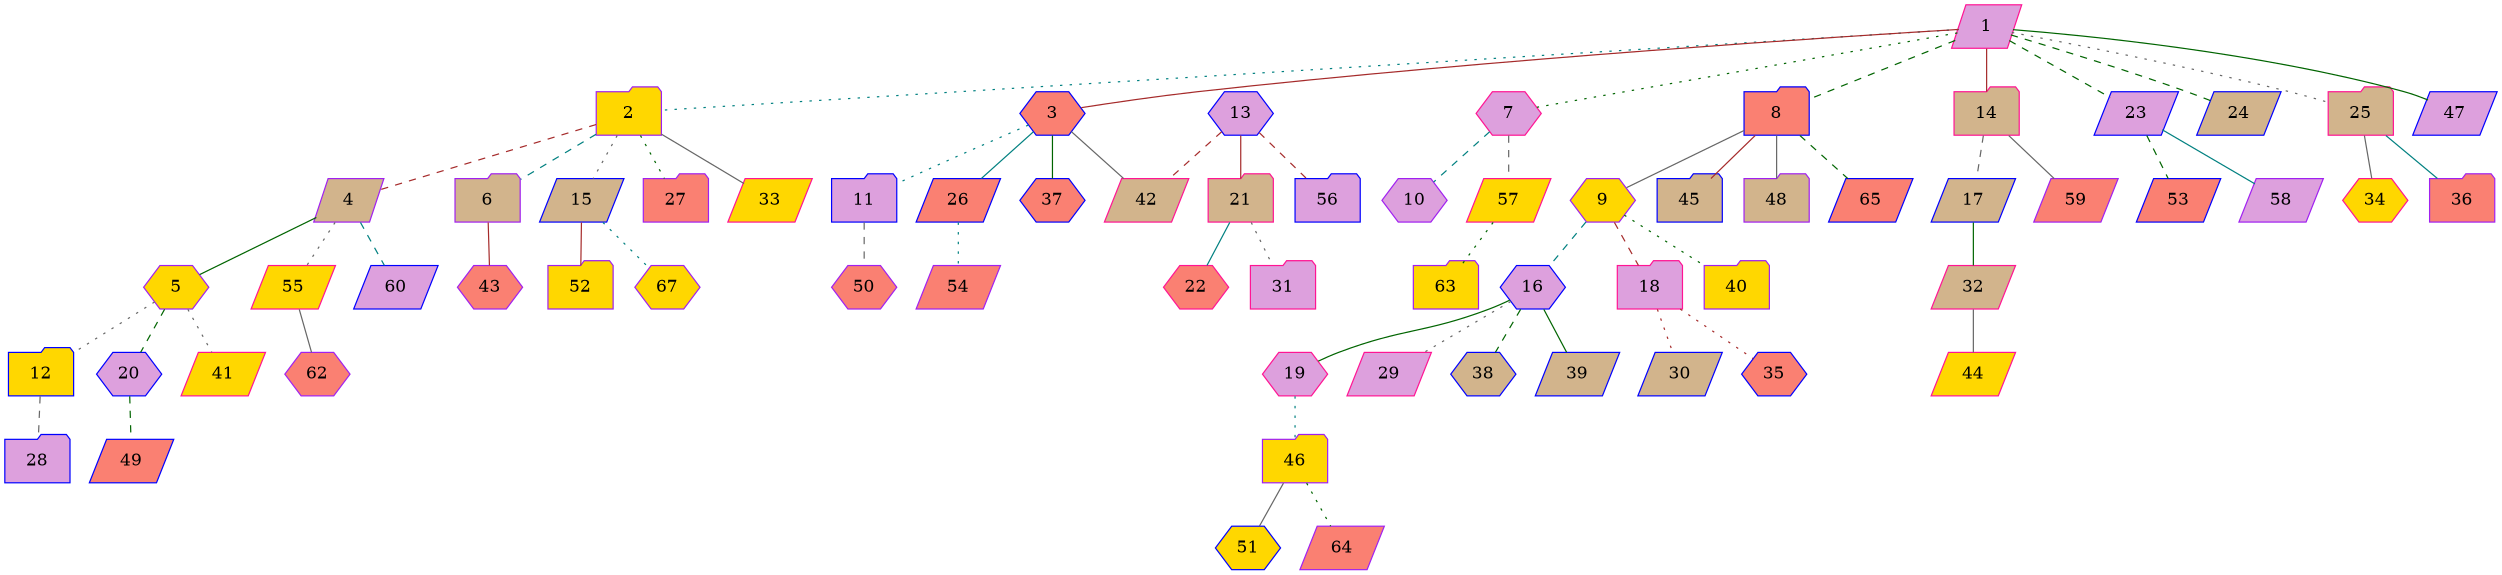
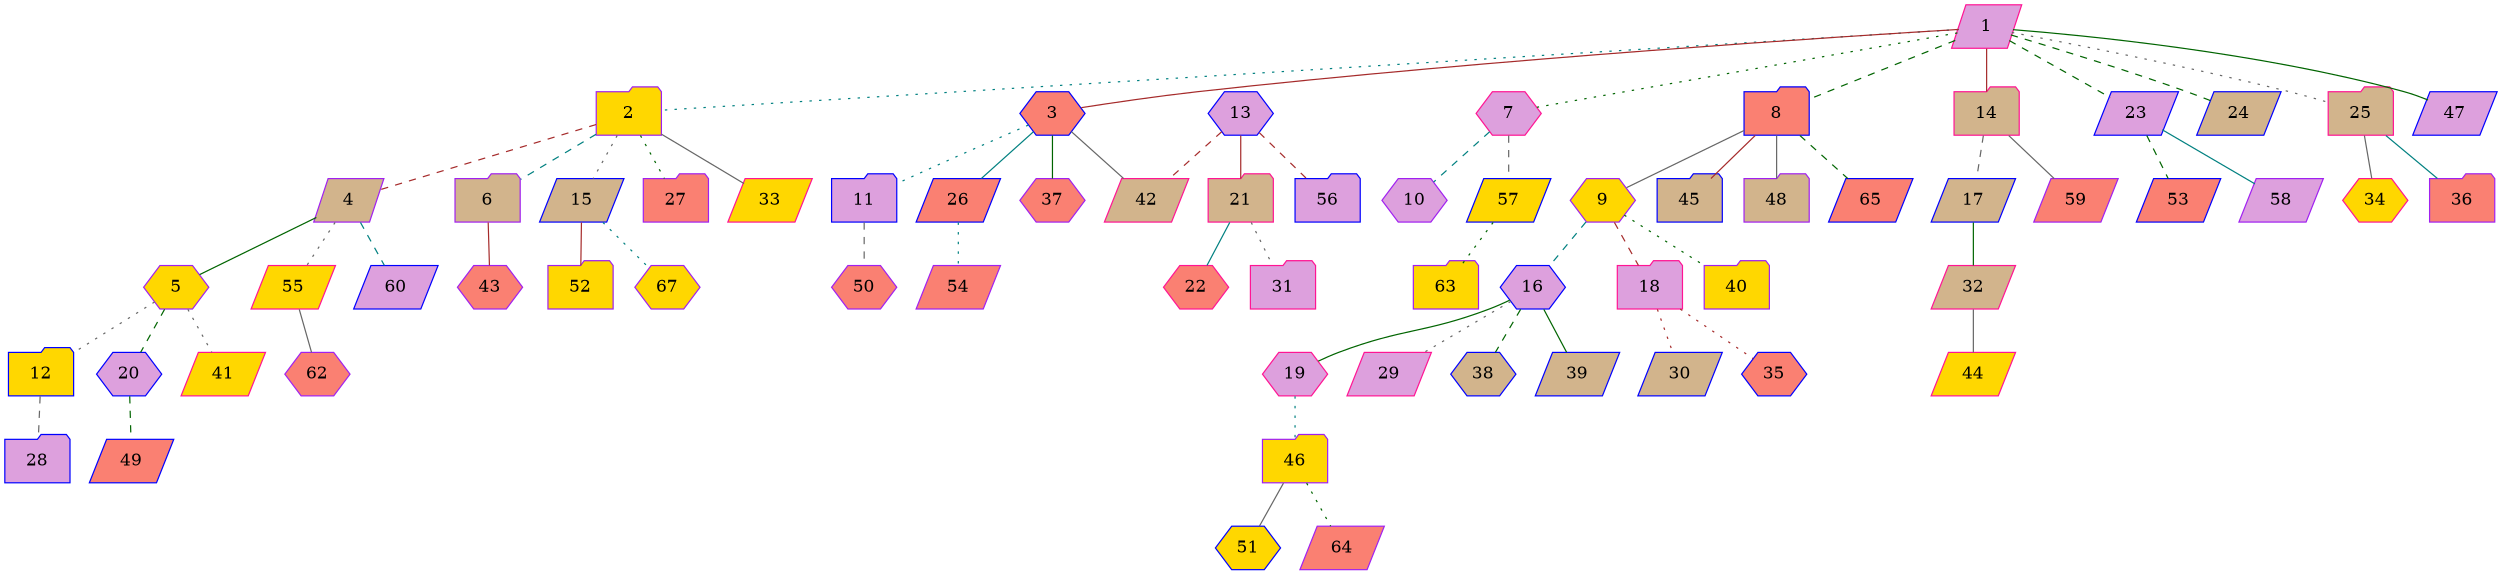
(1052, 200) -> (1052, 200)
(1509, 200) -> (1509, 200)
